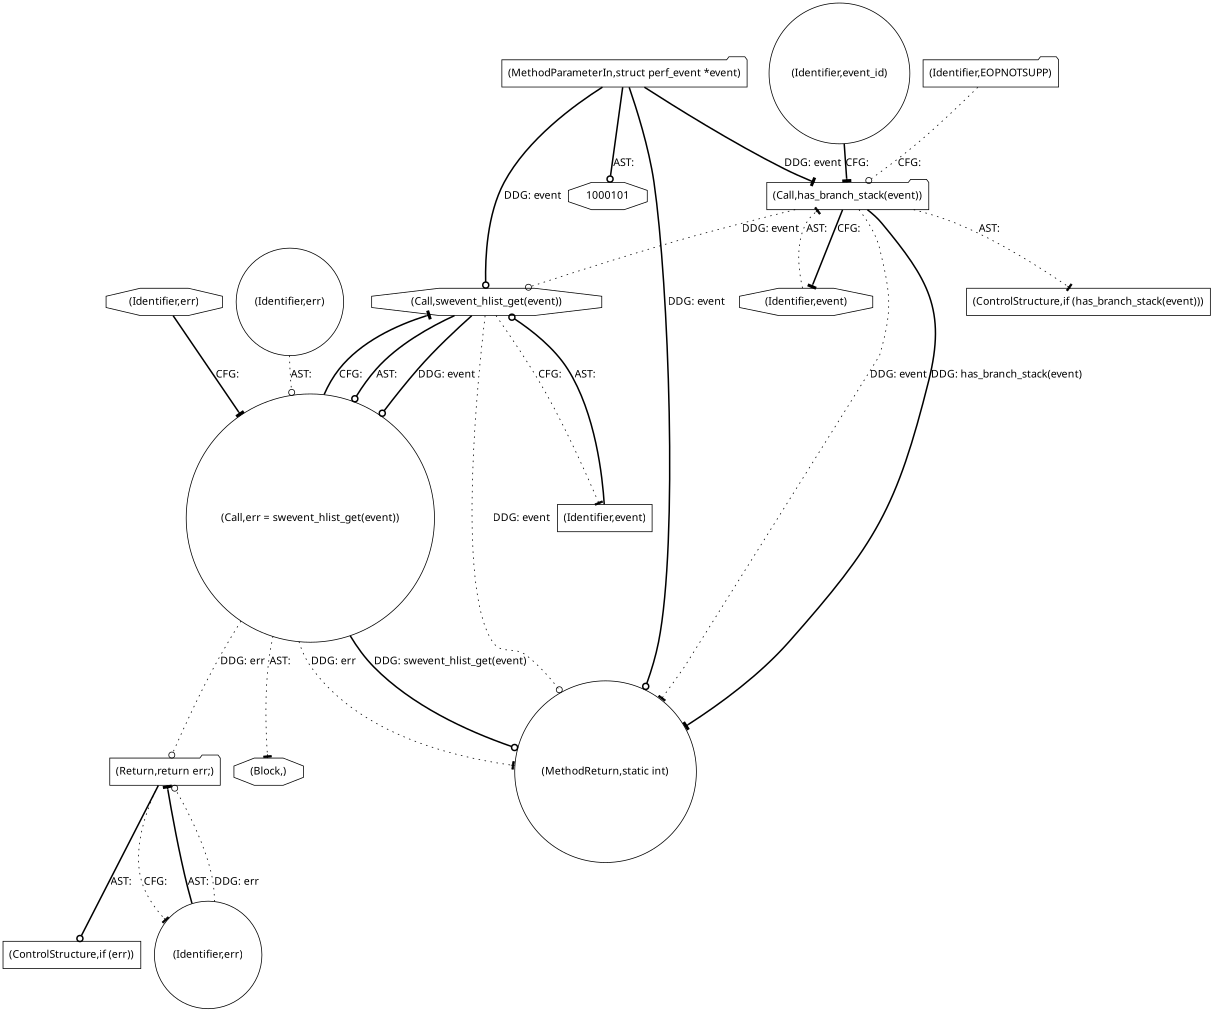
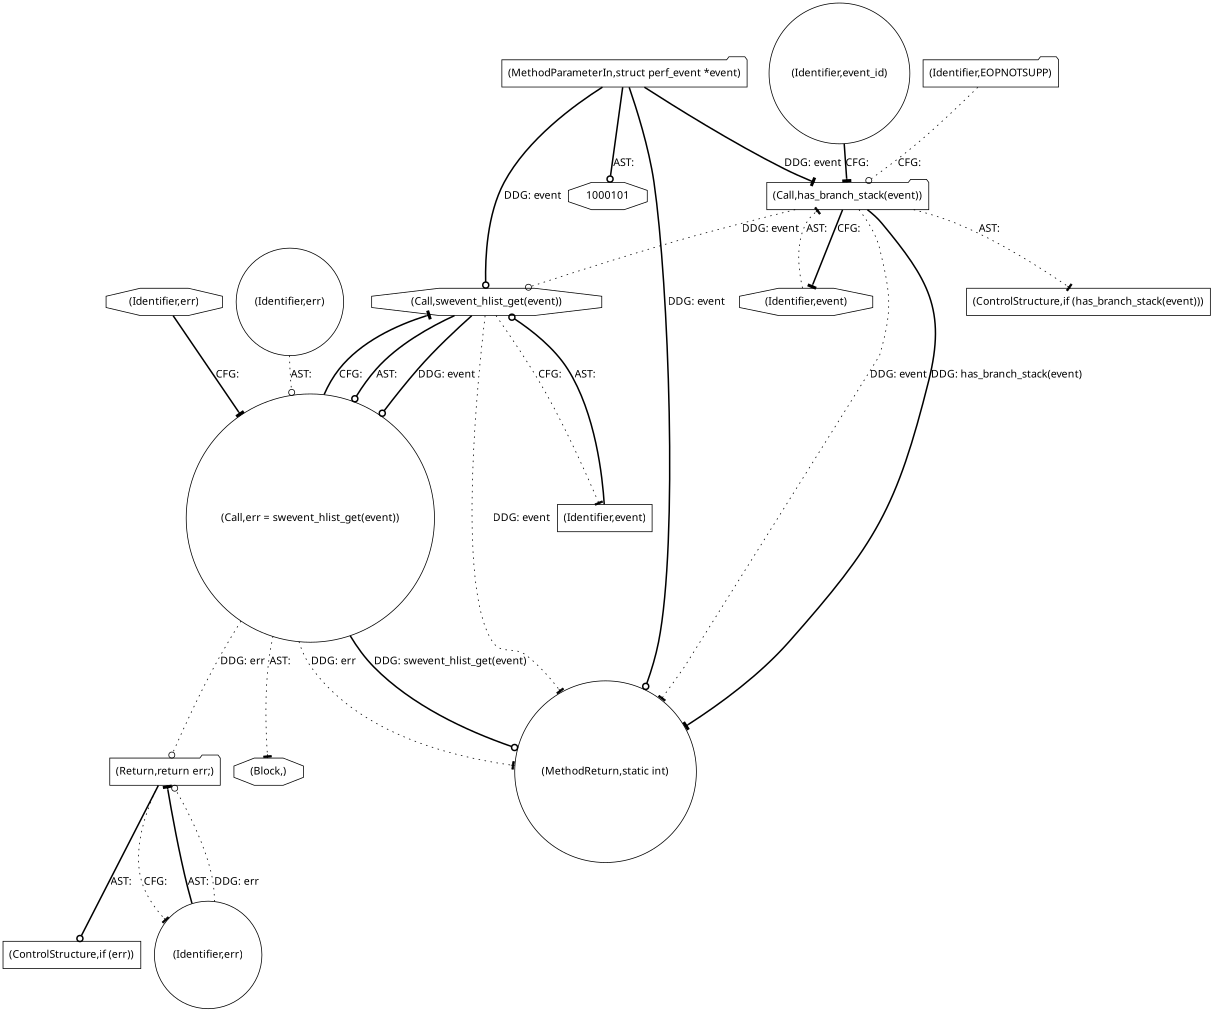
(472, 522) -> (472, 522)
